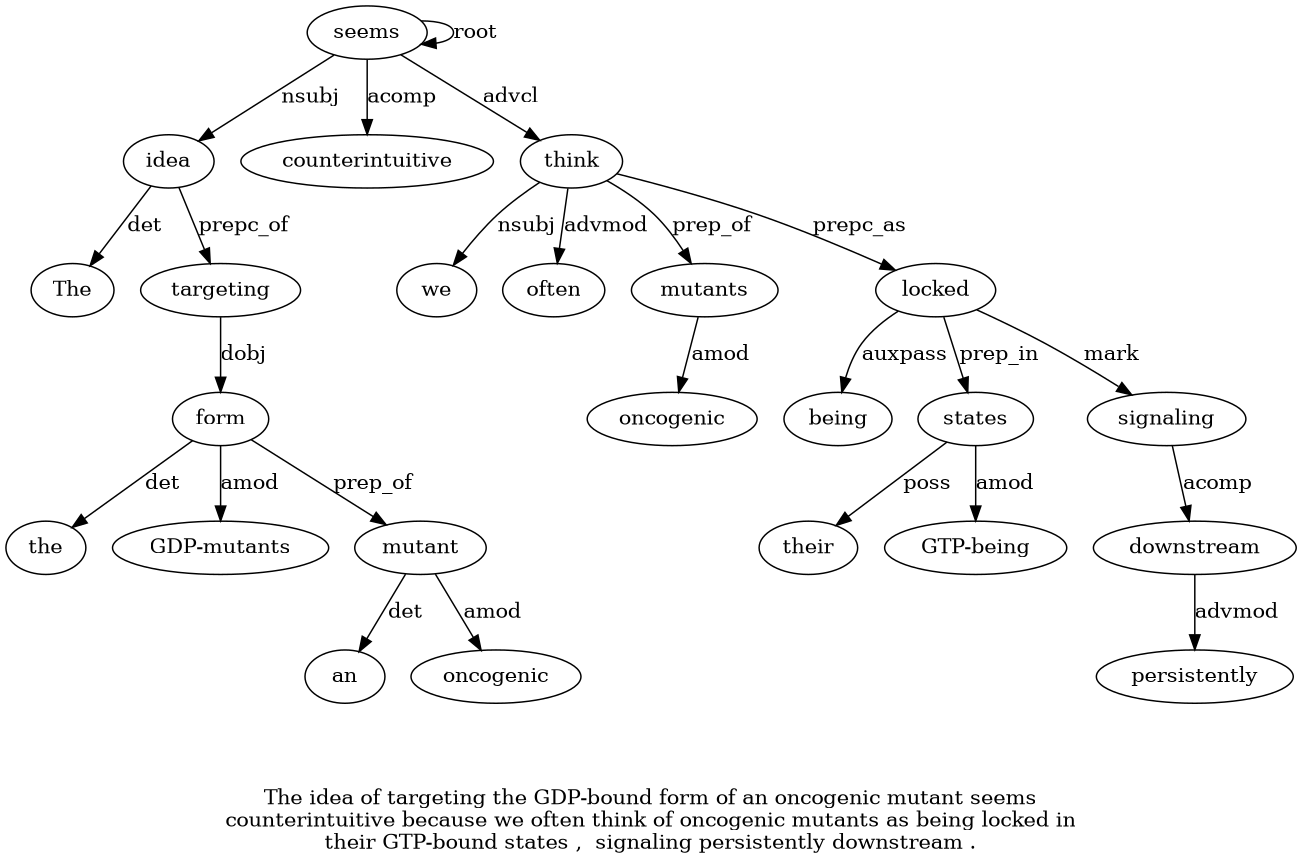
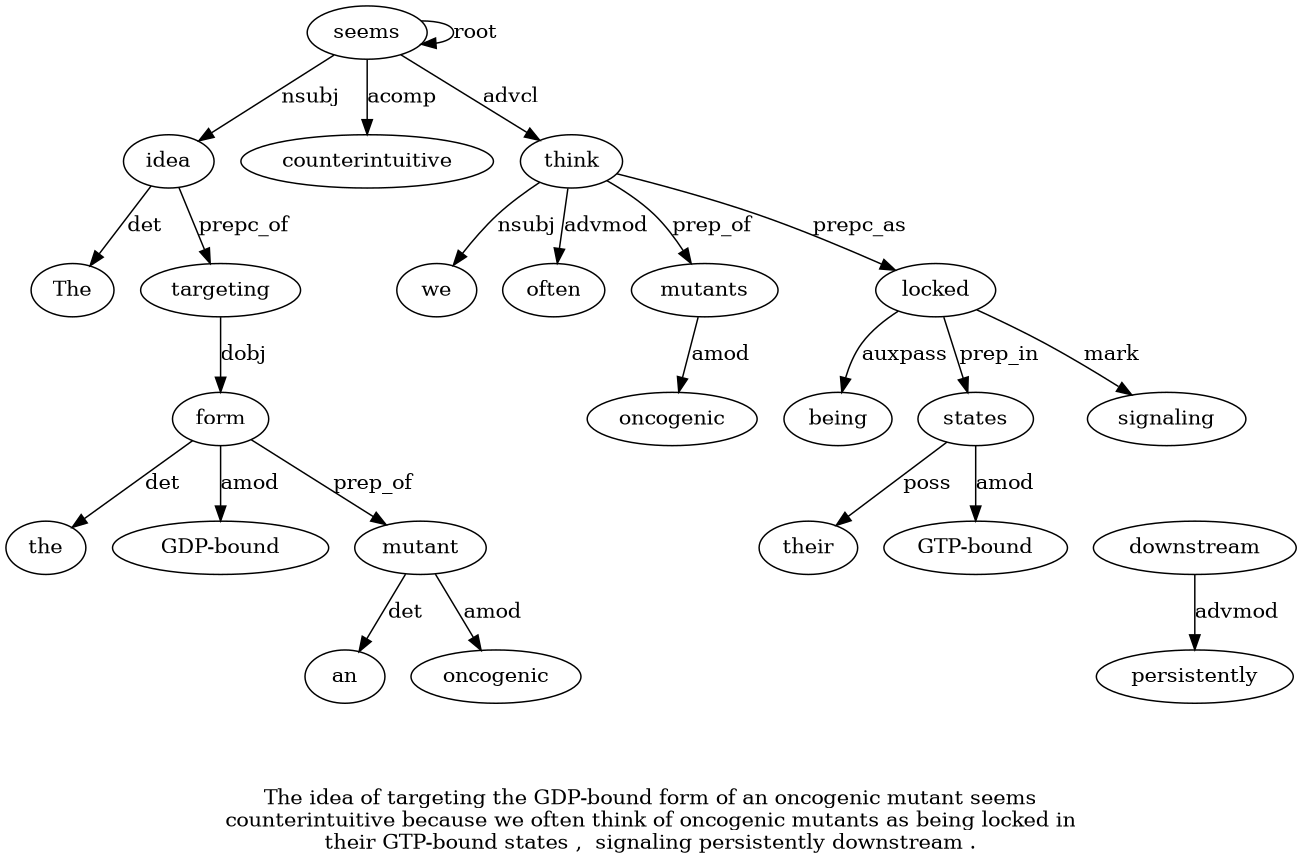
(1179, 476) -> none
(221, 548) -> (221, 548)
(976, 548) -> (976, 548)
